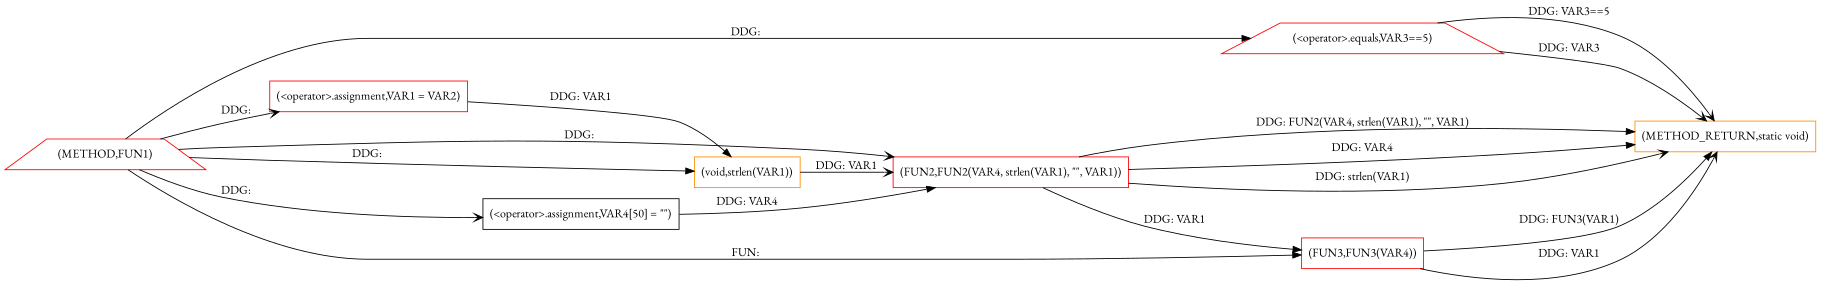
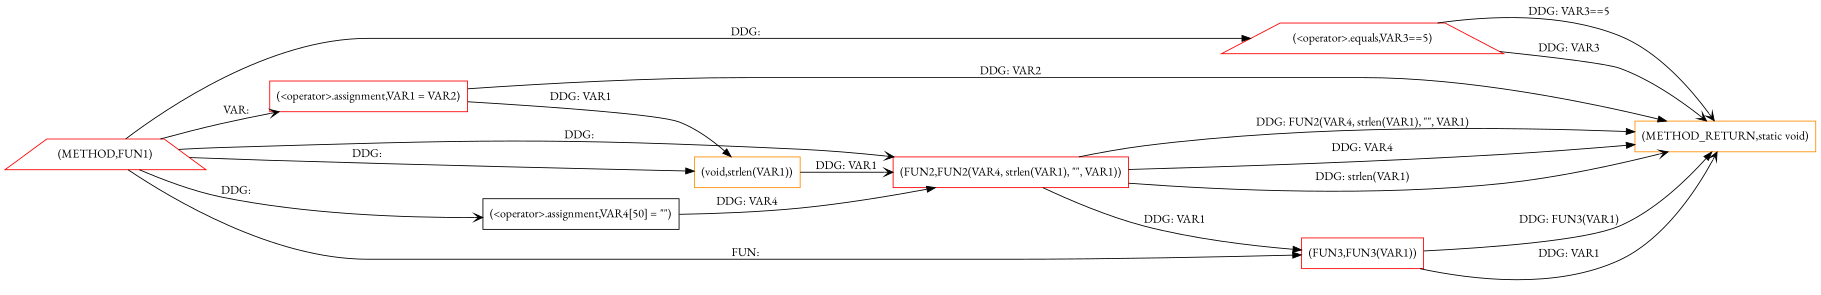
none -> (1065, 78)
(238, 110) -> (238, 110)
(1363, 253) -> (1363, 253)
